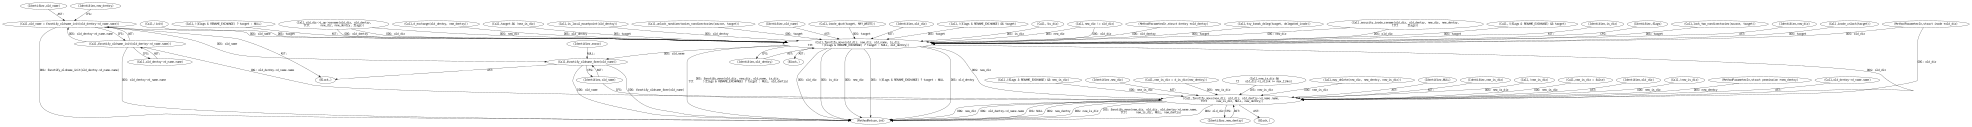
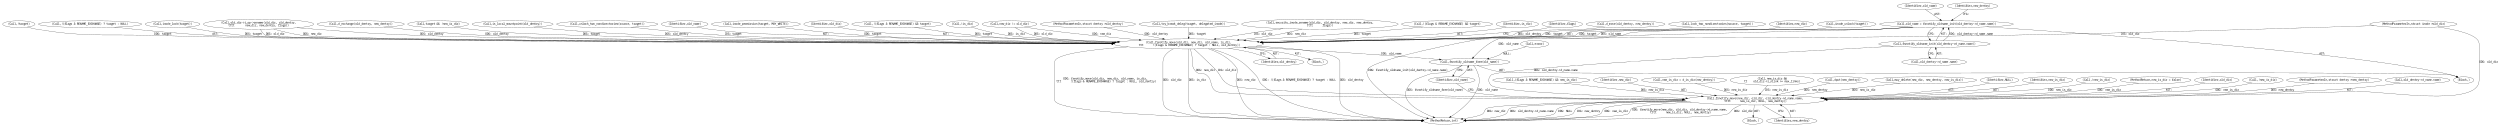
(154, 24) -> (19, 24)
none -> (173, 24)
(693, 24) -> (607, 24)
(847, 24) -> (756, 24)
none -> (1626, 24)
(587, 44) -> (1535, 44)
(1585, 80) -> (2156, 80)
(1760, 80) -> (2334, 80)
none -> (1843, 80)
(399, 116) -> none
